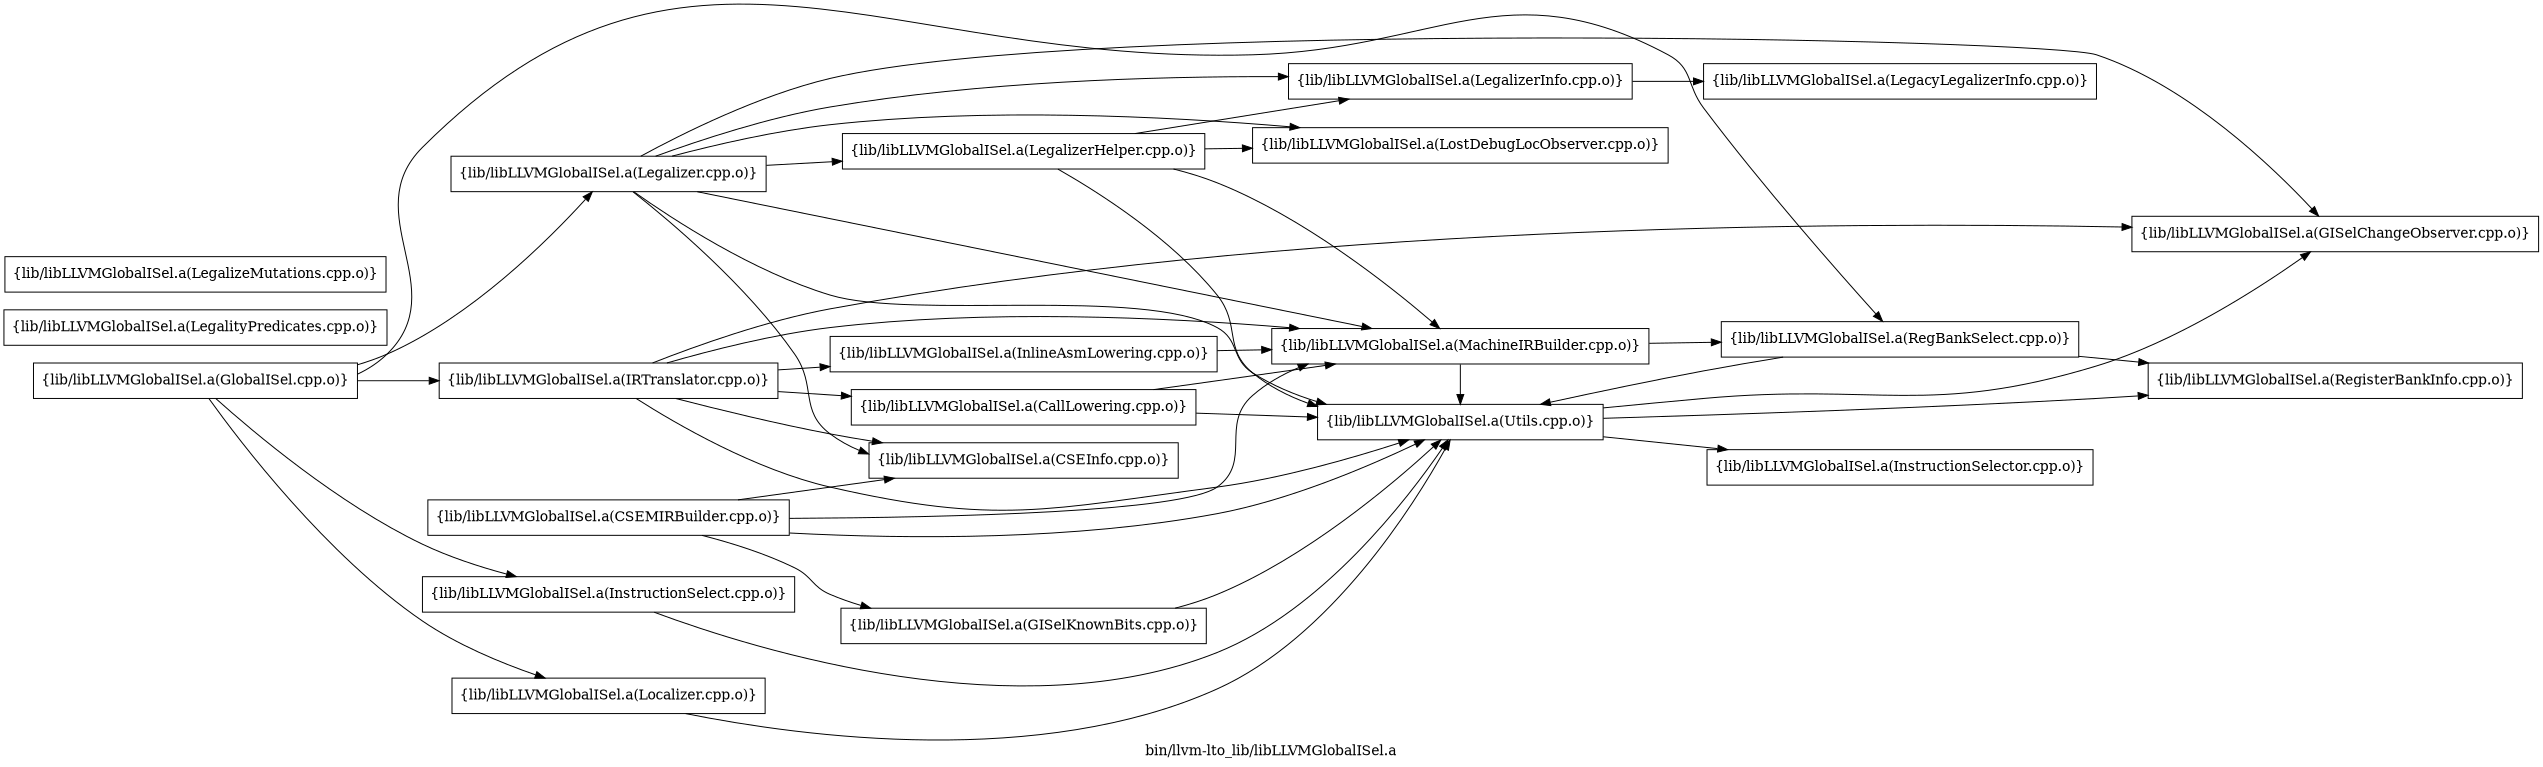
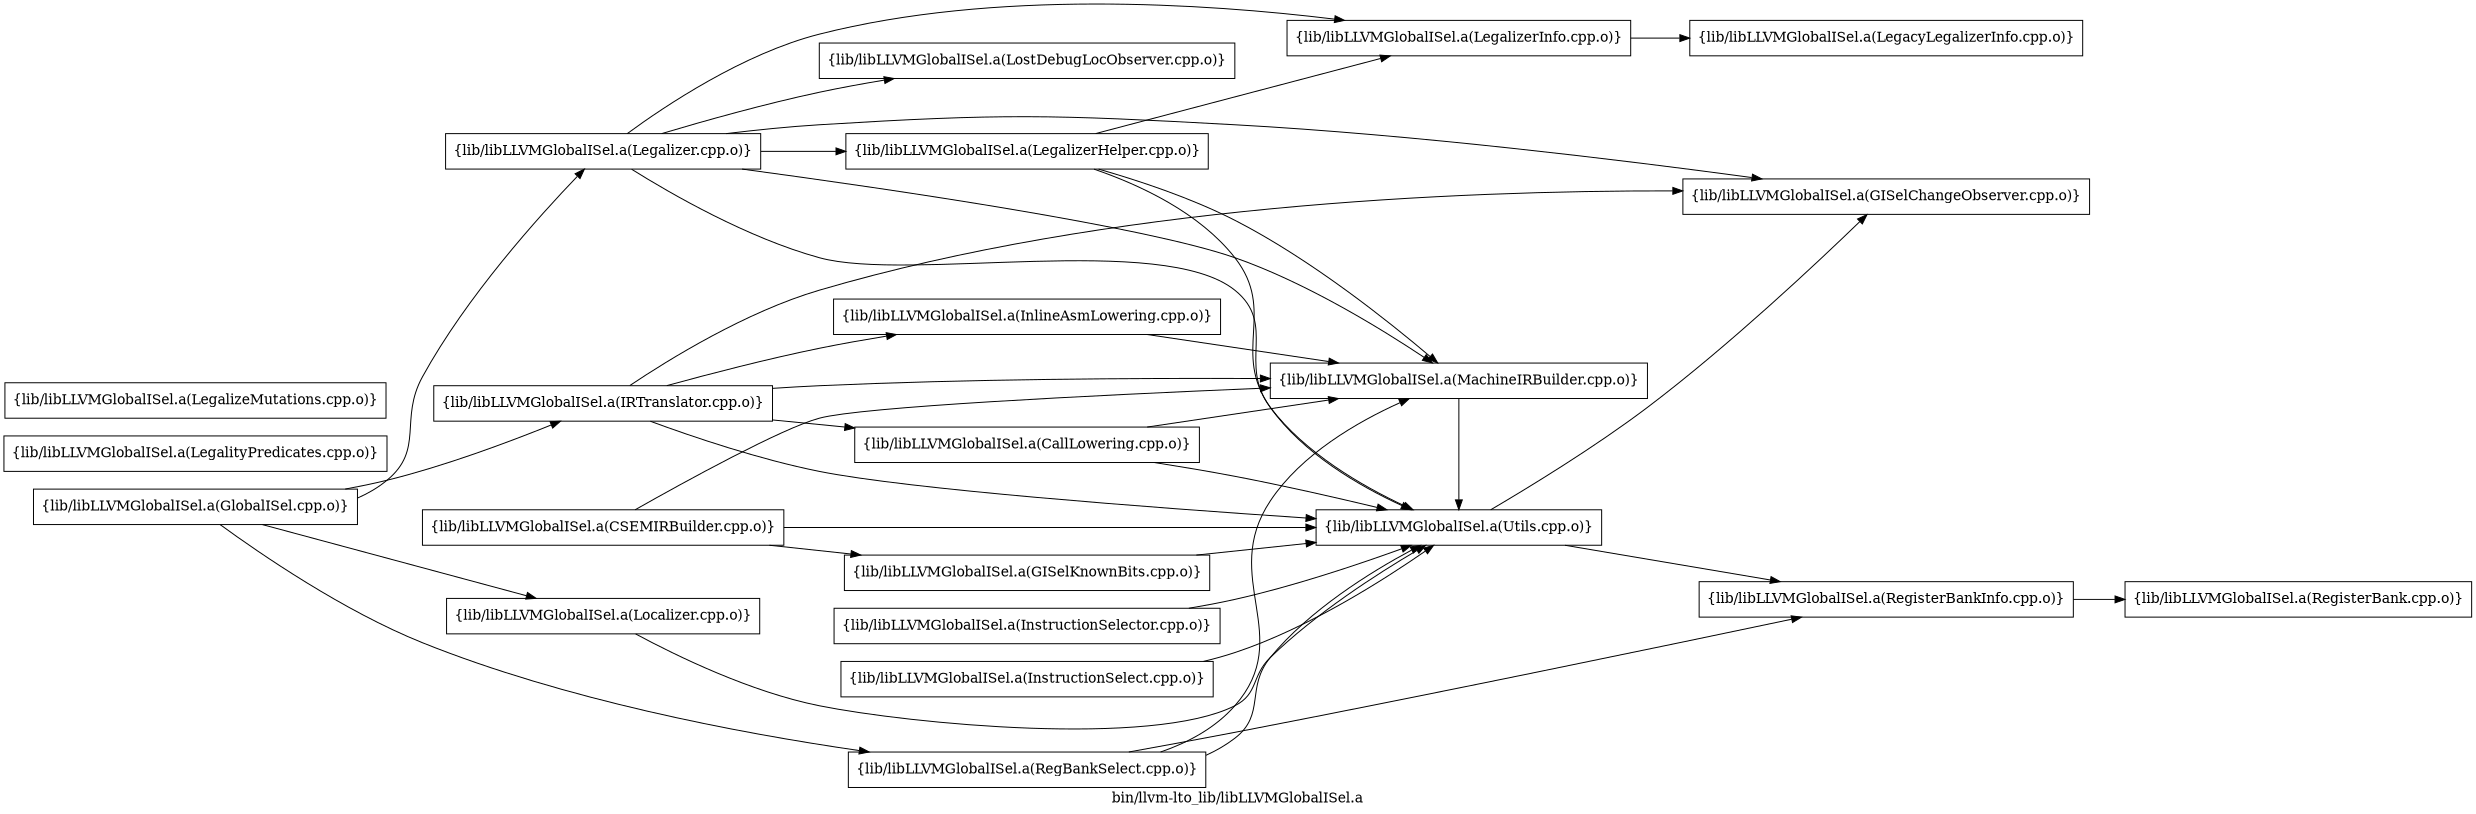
(1224, 149) -> none
(1680, 343) -> (1252, 567)
(1660, 443) -> (1297, 583)
(1024, 460) -> none
(351, 503) -> none
none -> (2298, 599)
